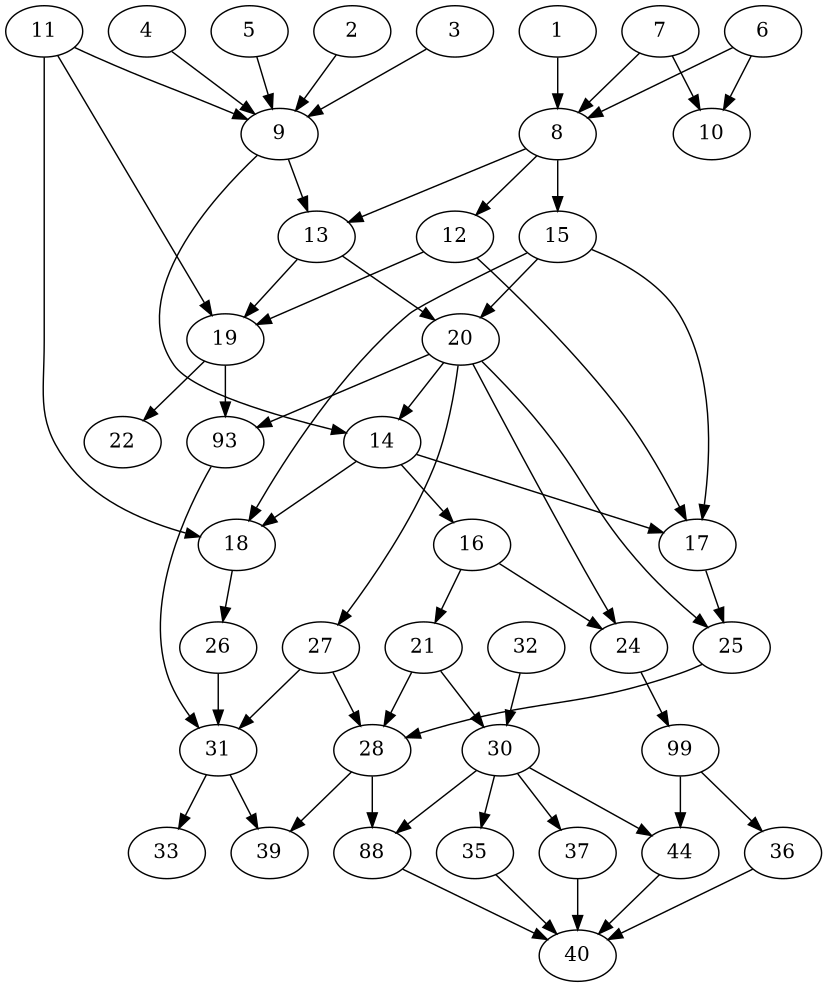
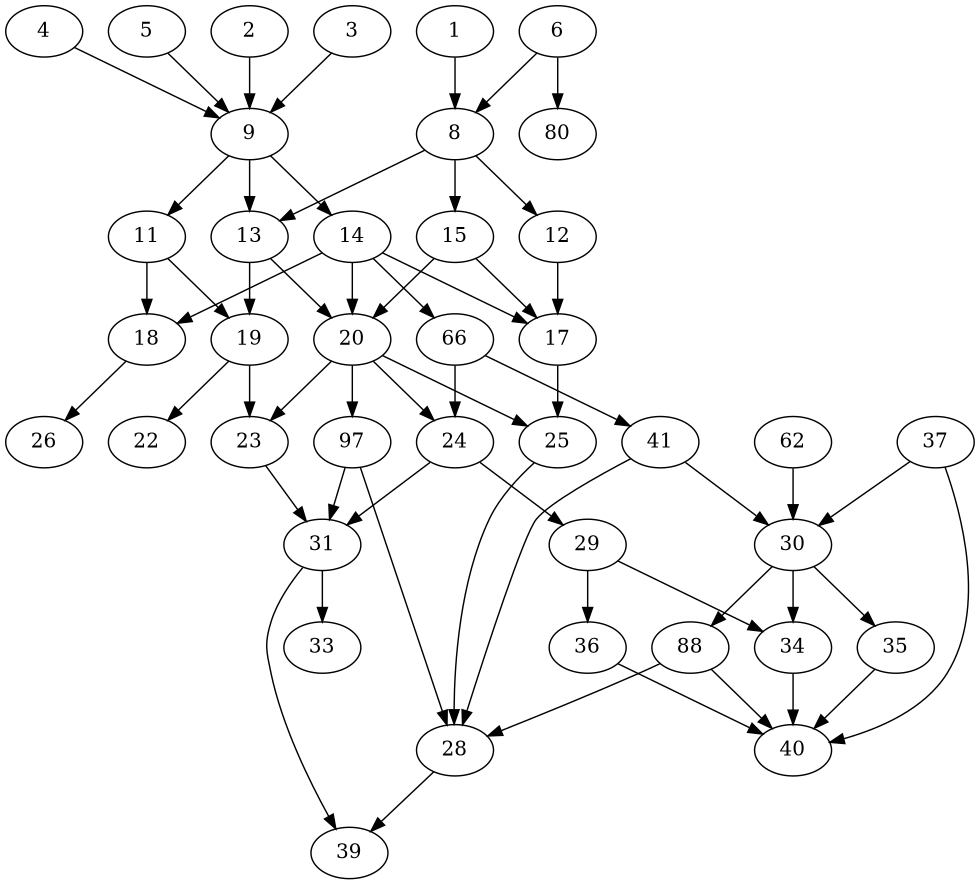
(660, 31) -> none
(154, 81) -> (204, 180)
(712, 134) -> (558, 134)
(347, 285) -> none
(368, 354) -> none
(426, 385) -> (352, 281)
(225, 442) -> (250, 442)
(472, 545) -> (455, 339)
(321, 648) -> (352, 442)
(424, 648) -> (660, 442)
(526, 648) -> (793, 442)
(218, 692) -> (395, 489)
(680, 750) -> (588, 545)
(372, 795) -> (581, 698)
(535, 796) -> (871, 489)
(680, 853) -> (793, 648)
